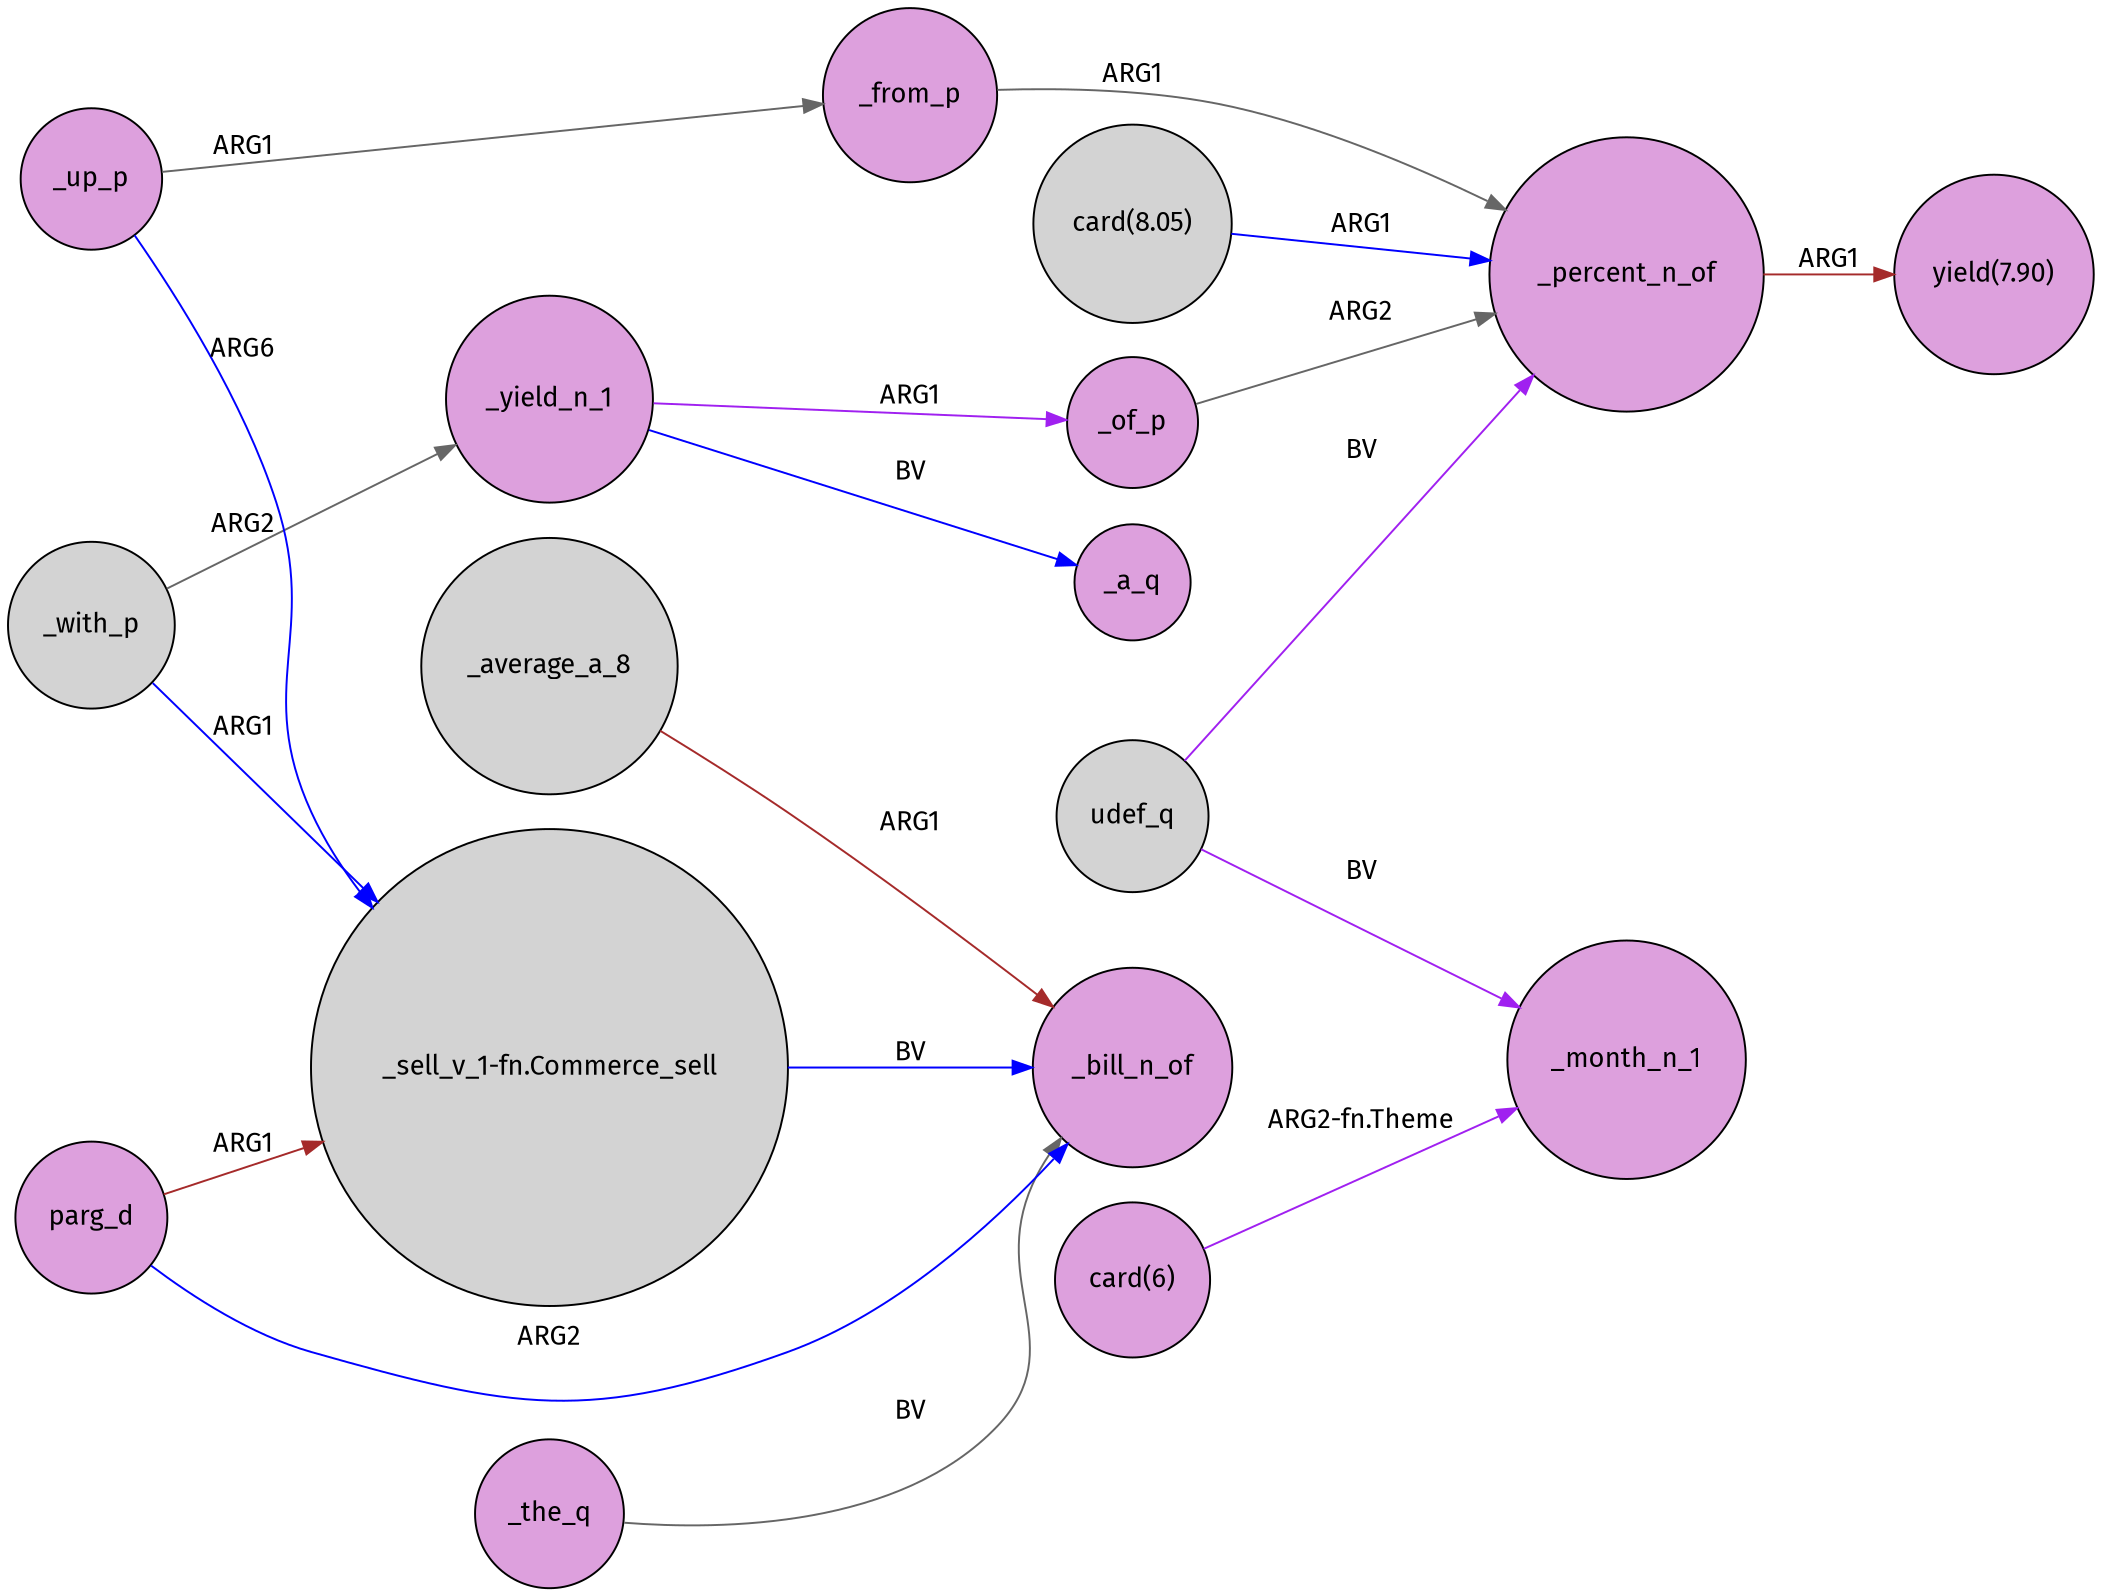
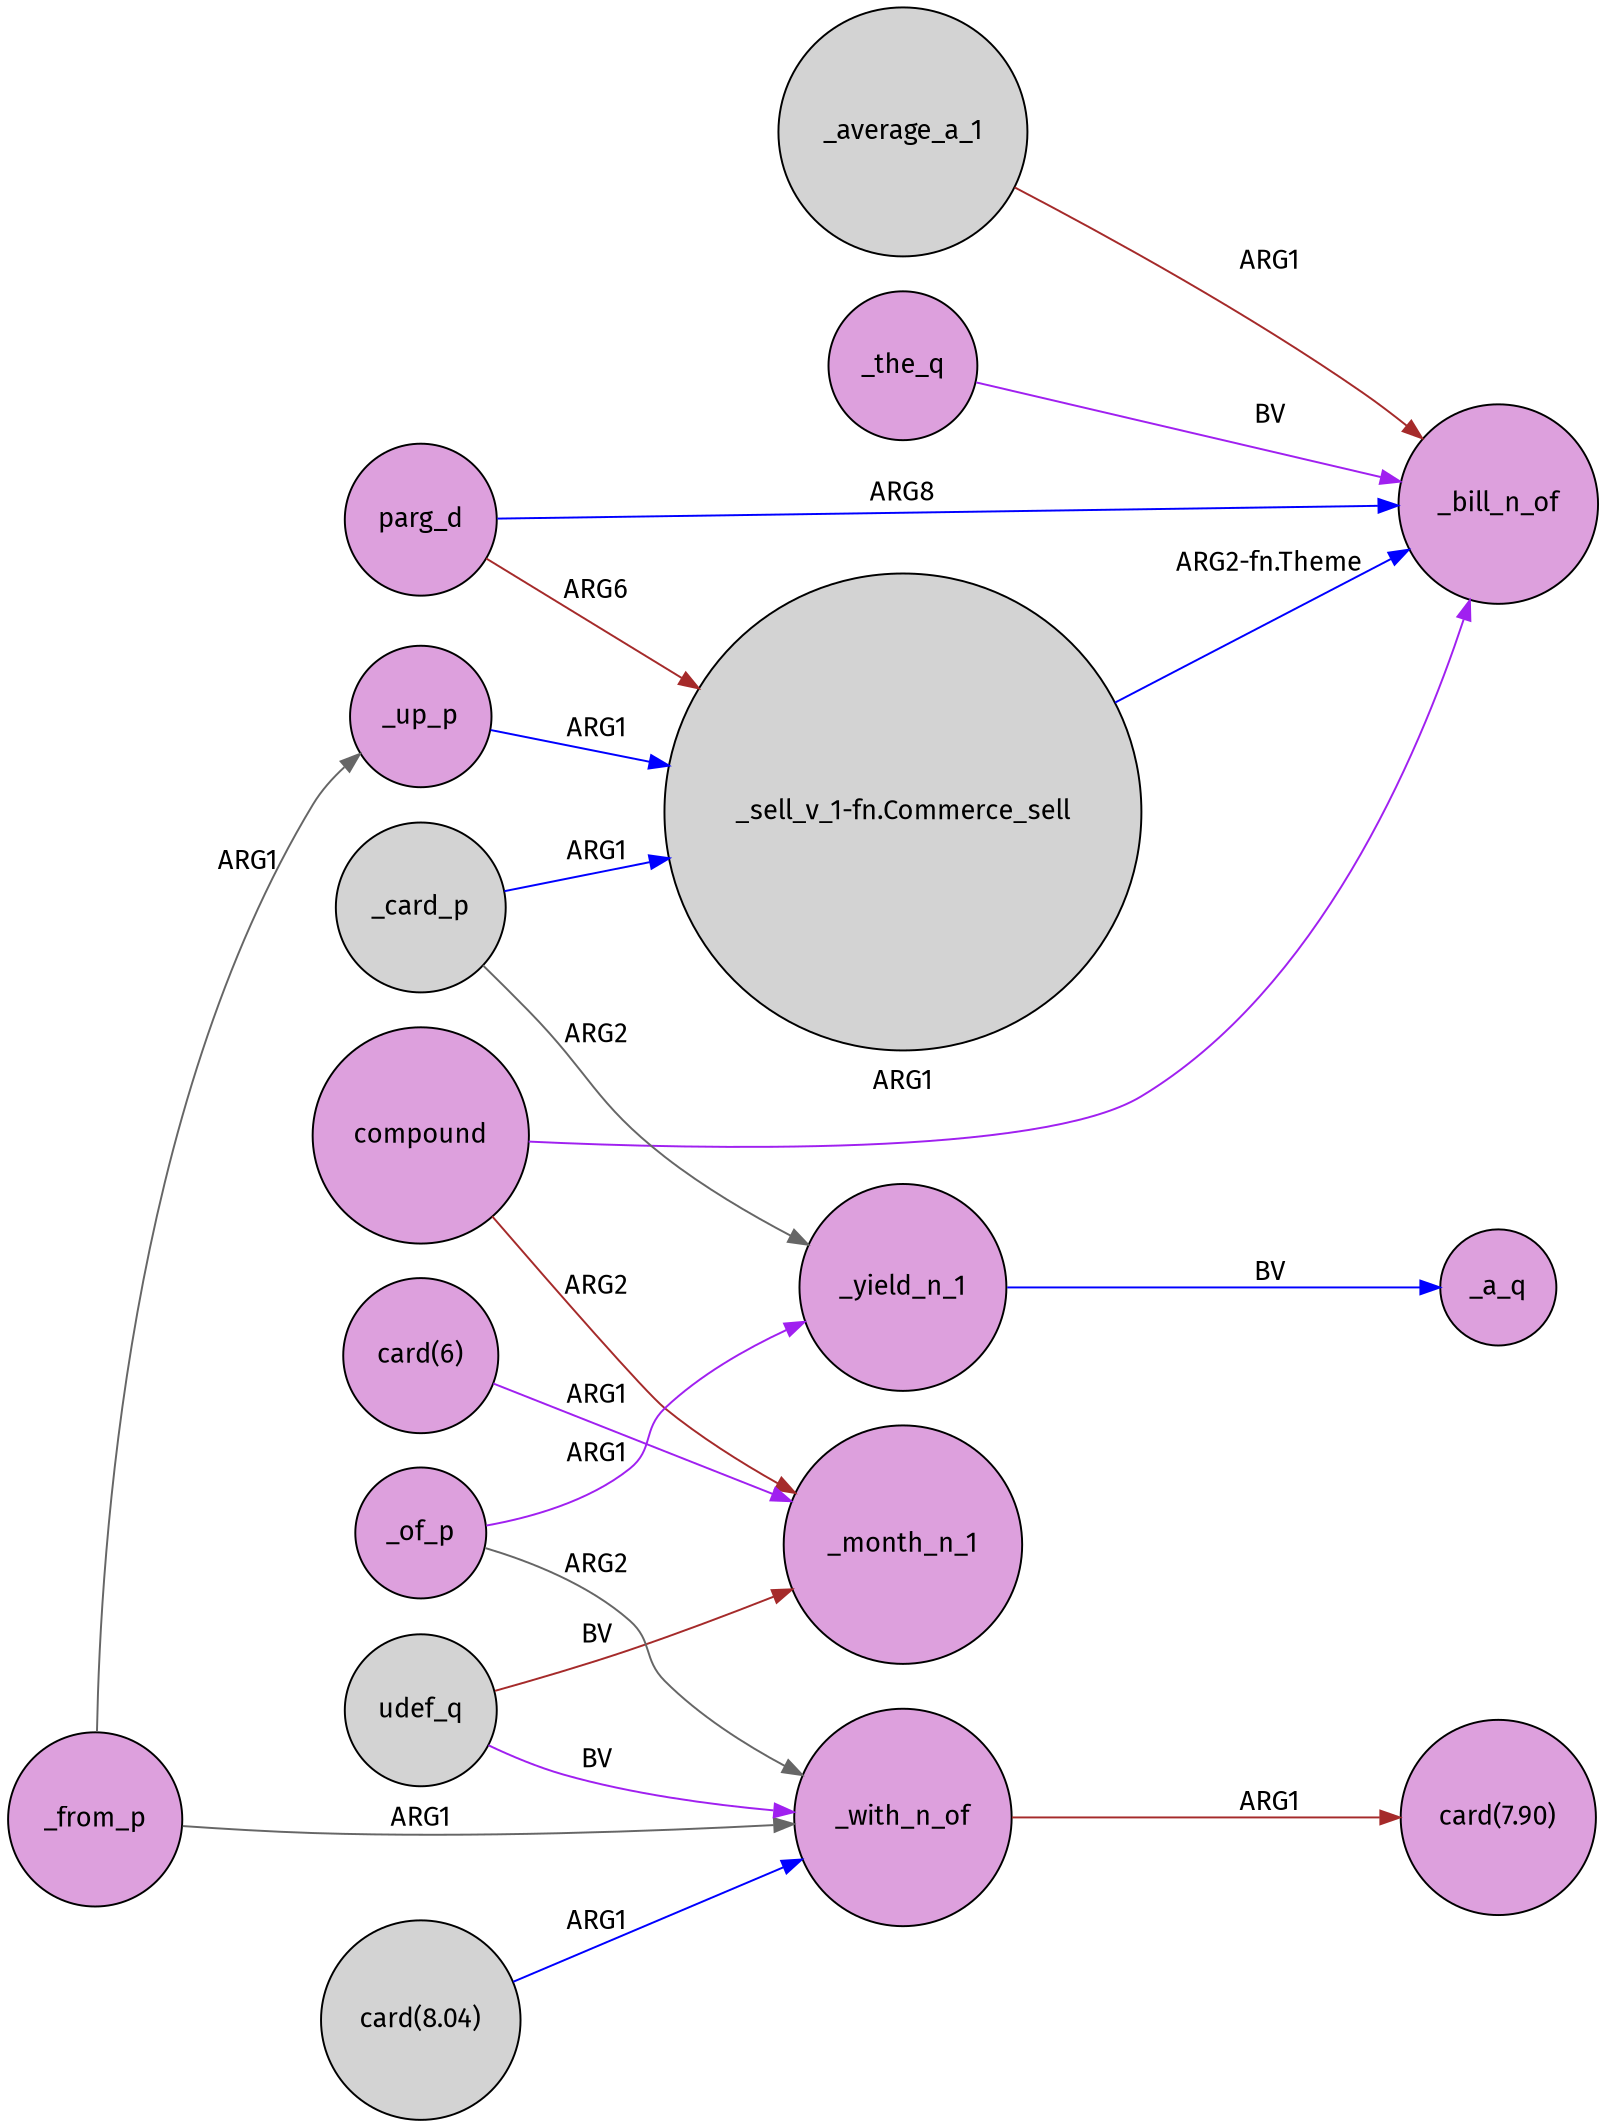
(483, 139) -> (155, 1230)
(1133, 224) -> (421, 2020)
(1627, 274) -> (903, 1817)
(1994, 274) -> (1498, 1817)
(243, 349) -> (597, 729)
(850, 411) -> (638, 1460)
(91, 625) -> (421, 907)
(549, 666) -> (903, 132)
(1351, 924) -> (629, 1650)
(910, 1053) -> (1270, 563)
(1361, 1121) -> (597, 1395)
none -> (421, 1135)
(243, 1144) -> (597, 591)
(549, 1337) -> (903, 493)
(955, 1461) -> (1179, 430)
